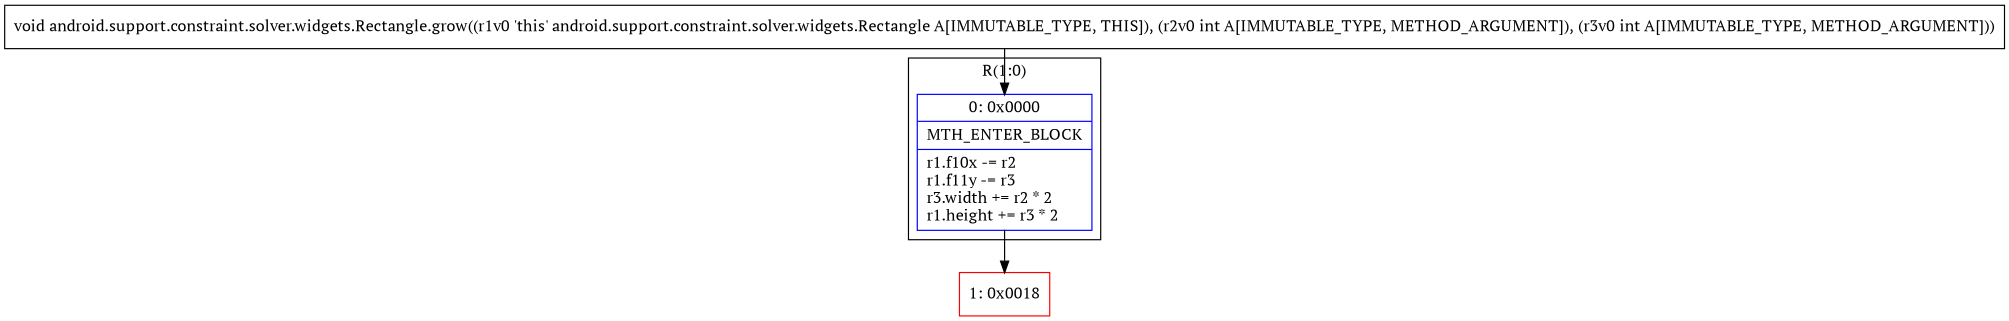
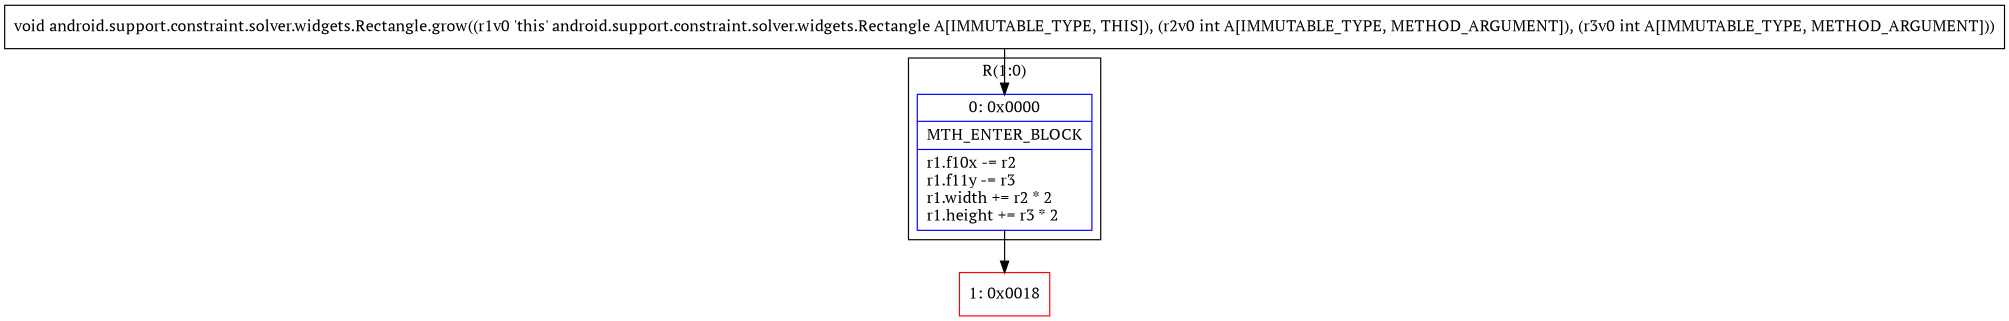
(990, 198) -> (990, 198)
